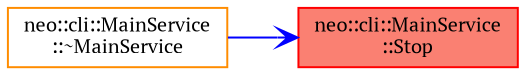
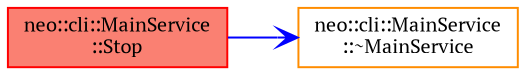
(253, 38) -> (253, 38)
